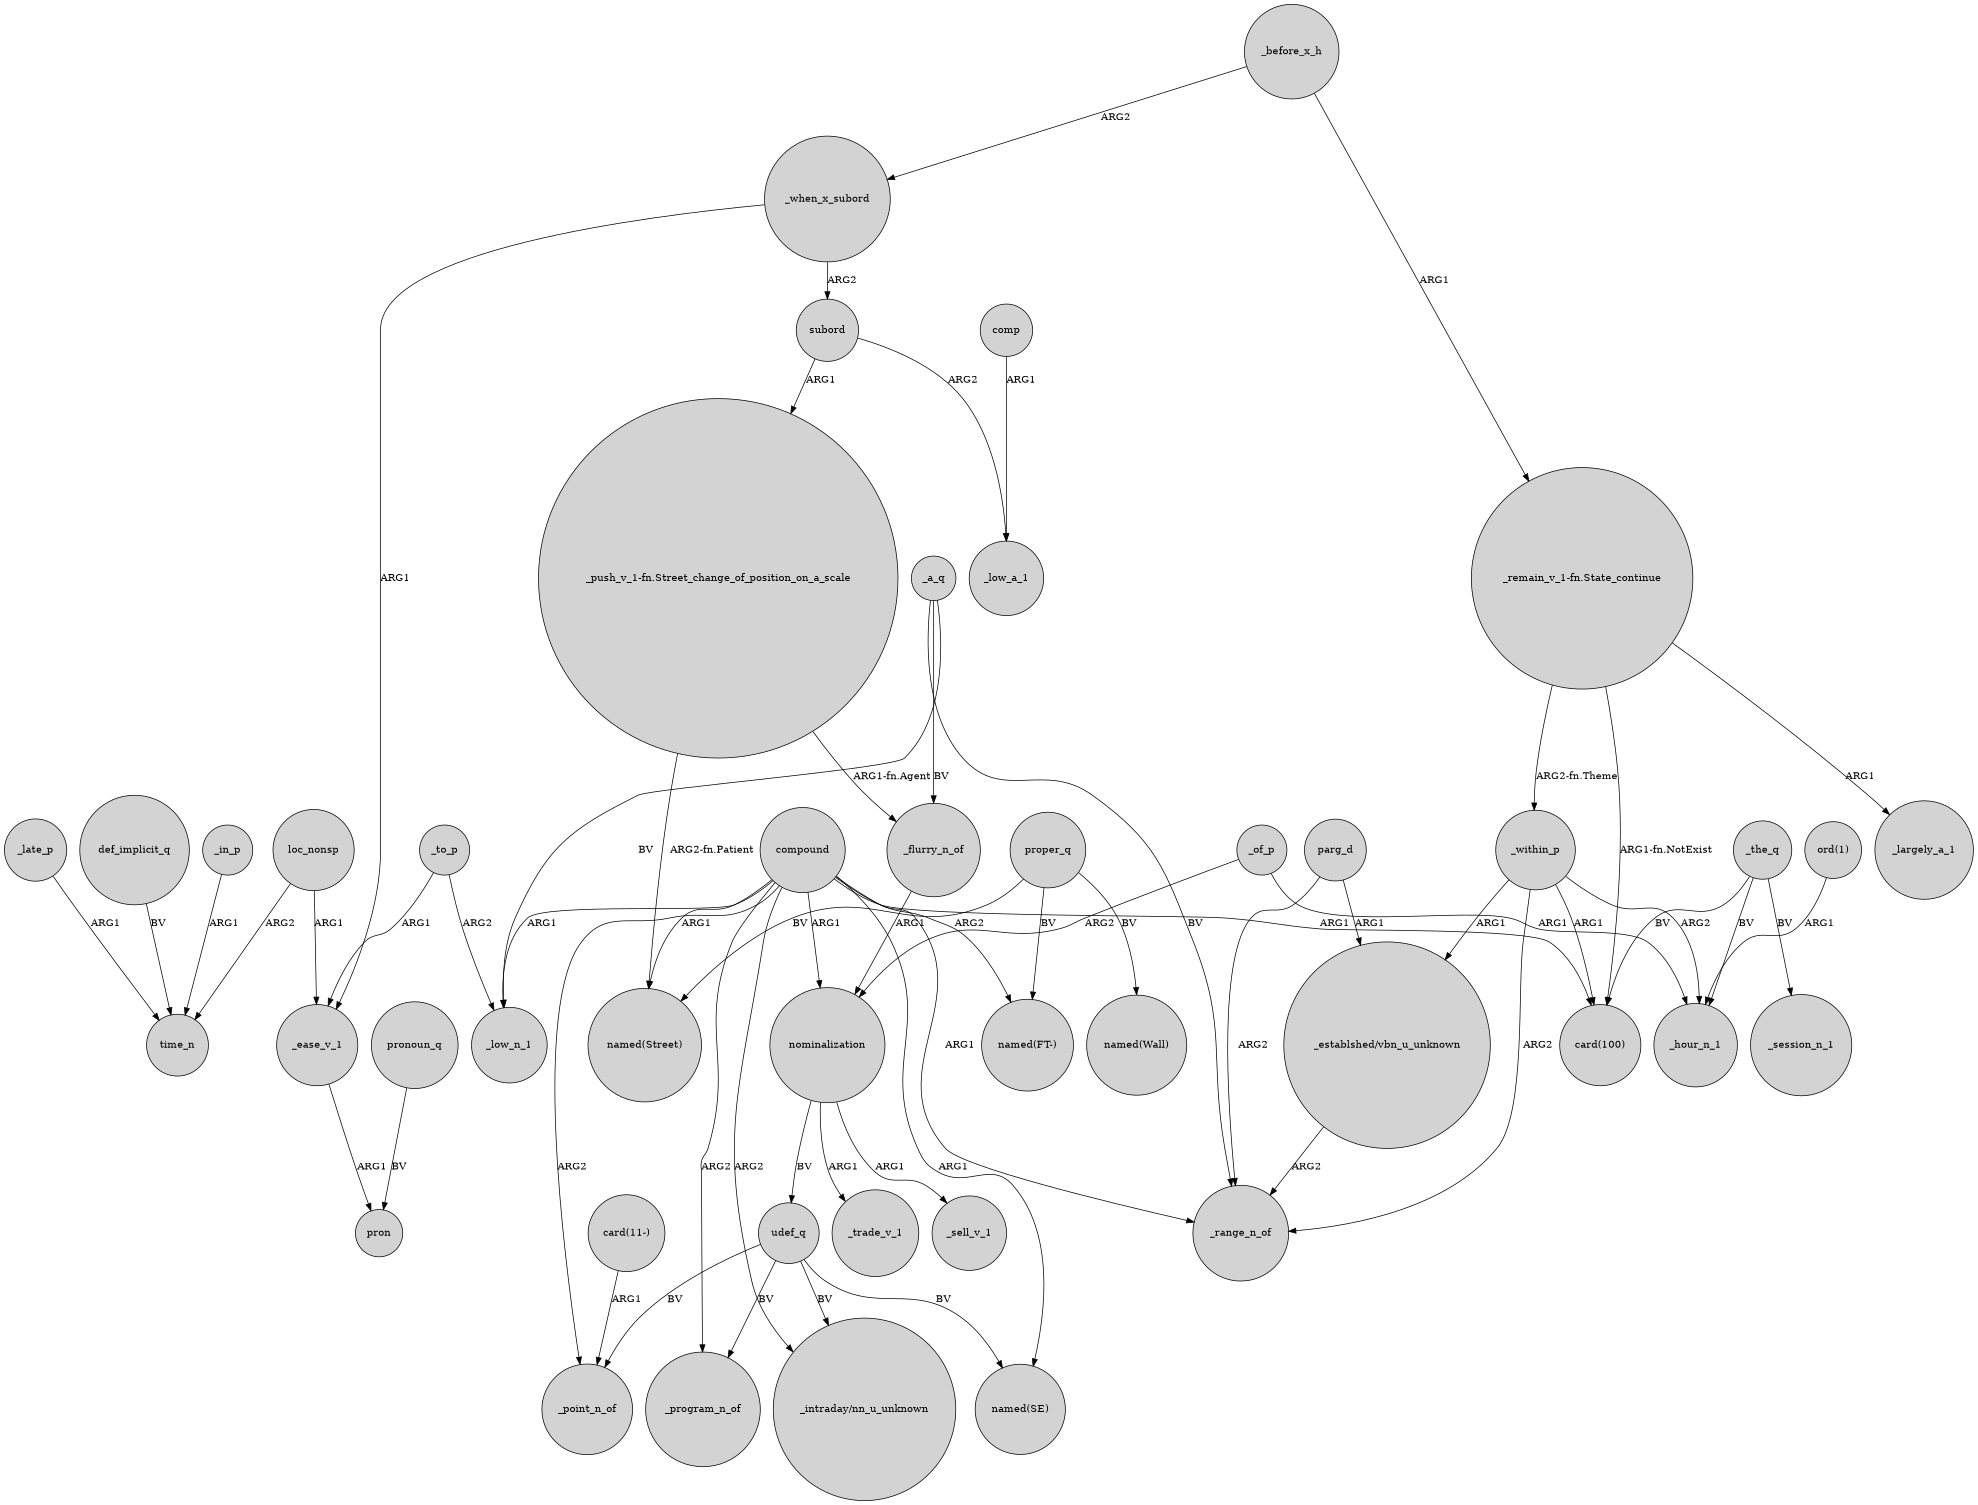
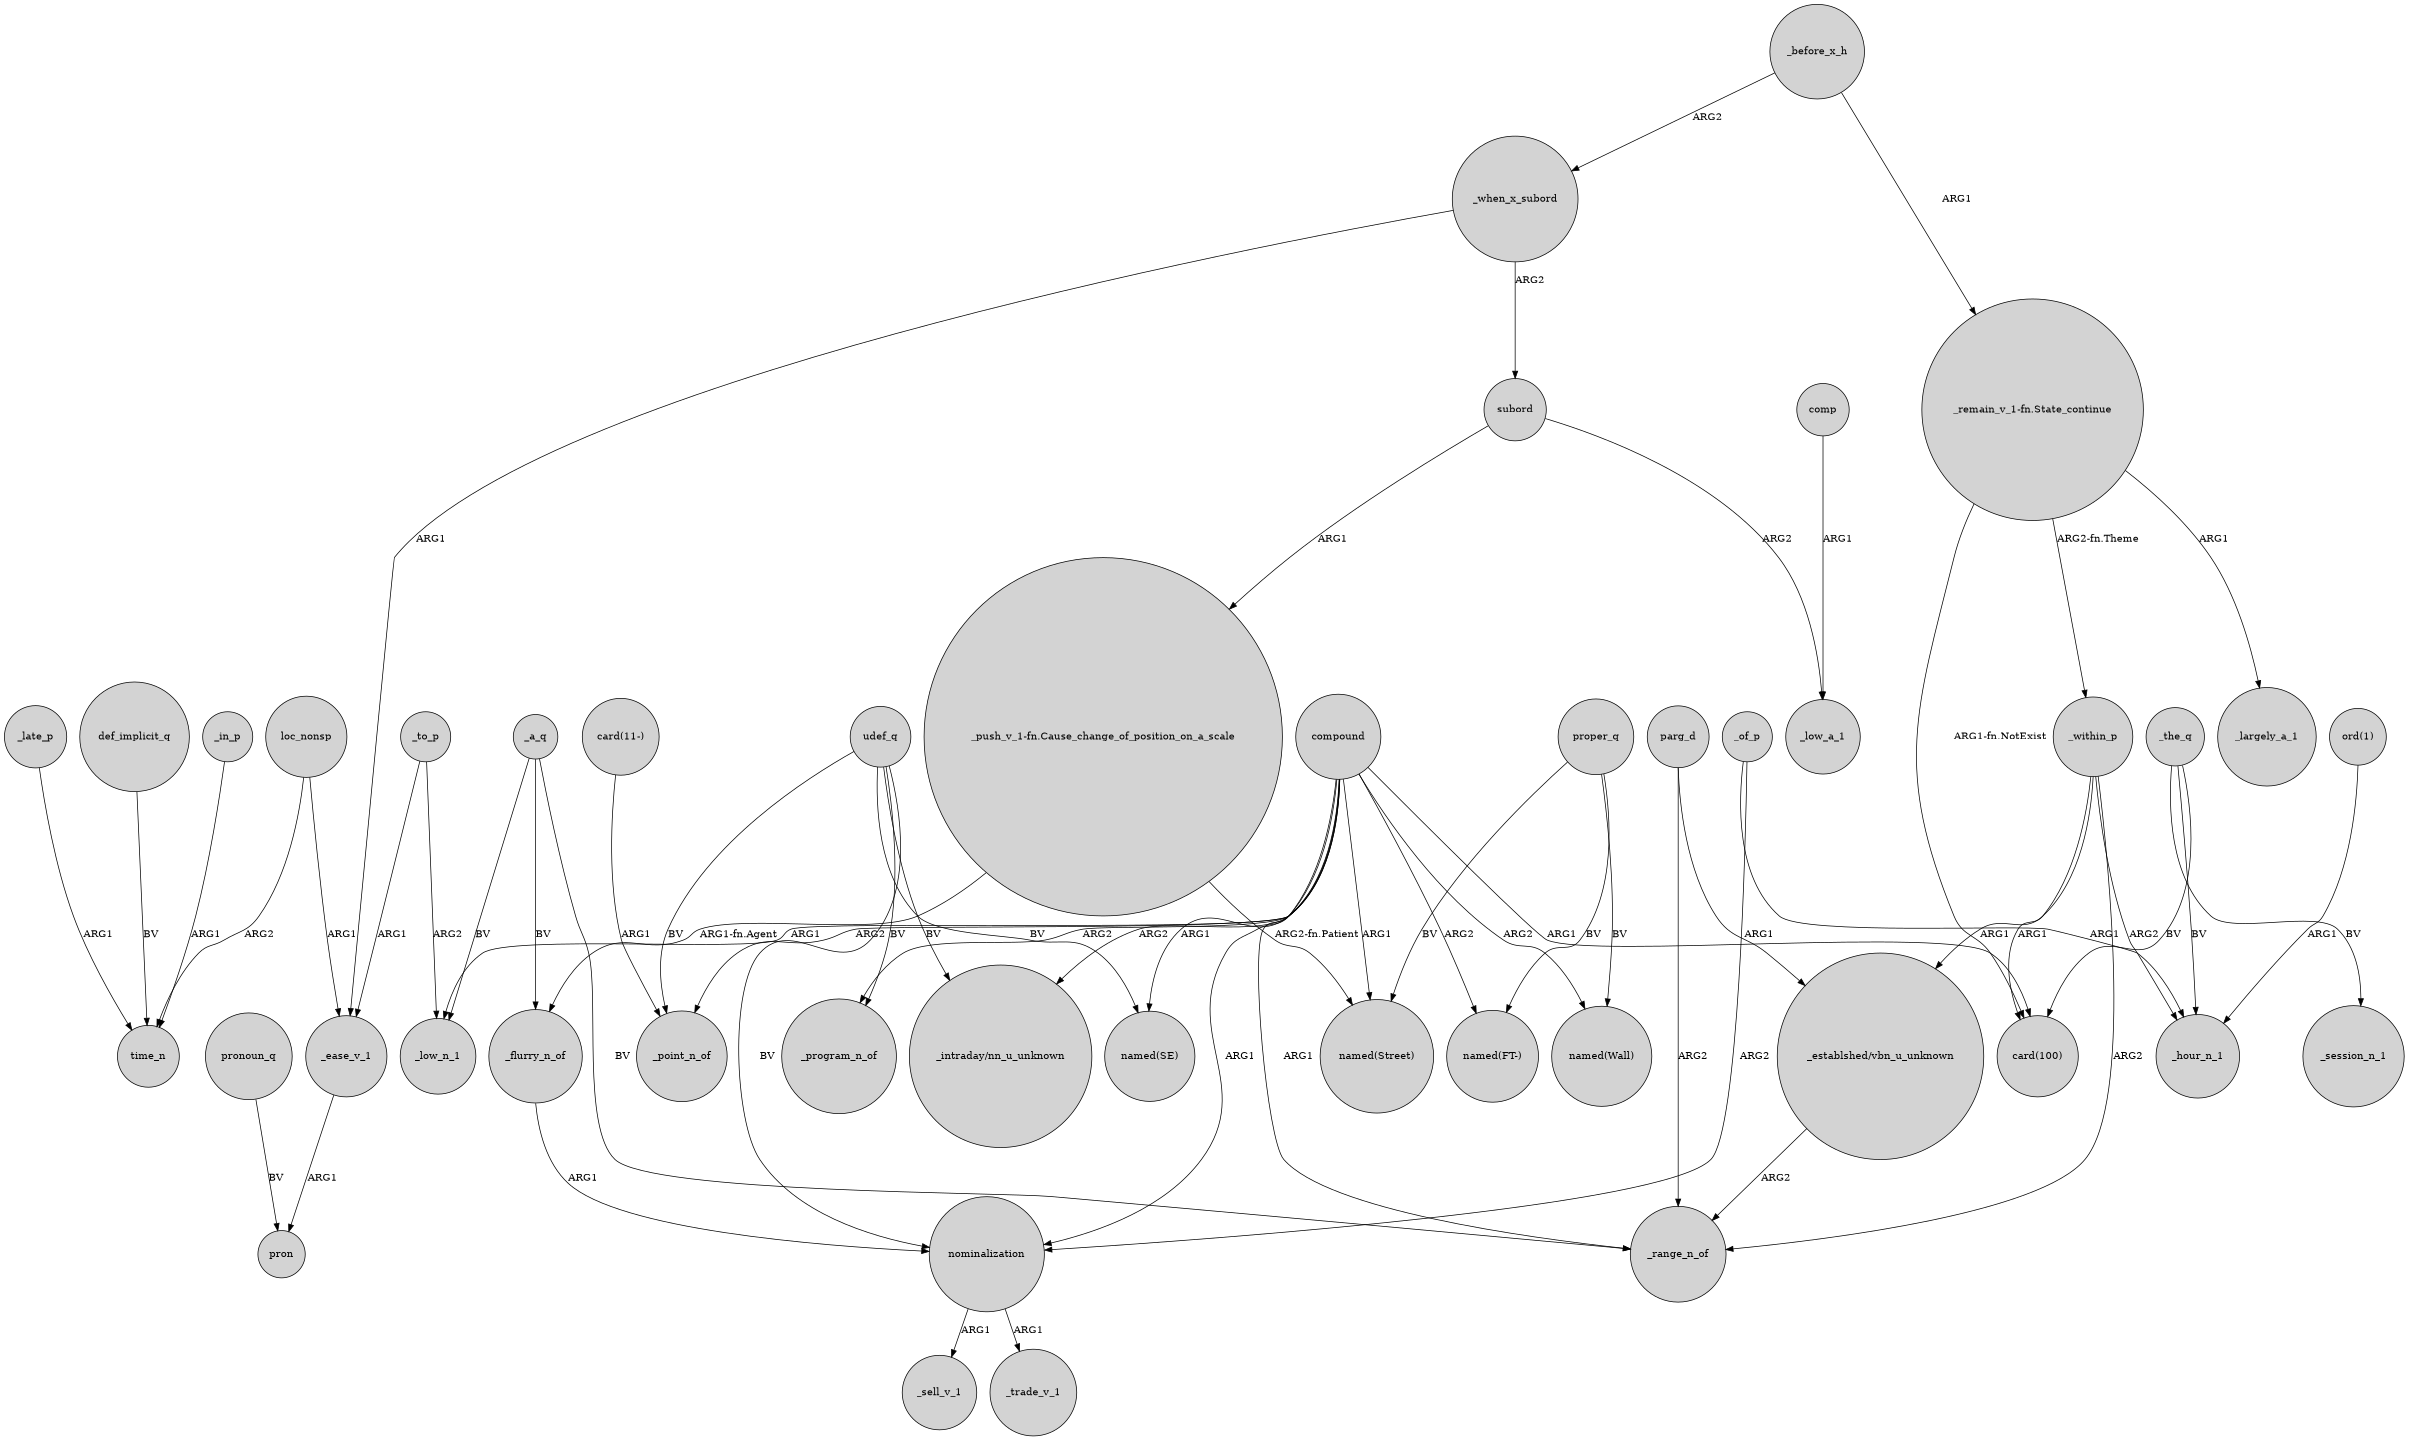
(718, 578) -> (1103, 737)
none -> (1459, 903)
(800, 1148) -> (743, 1000)
